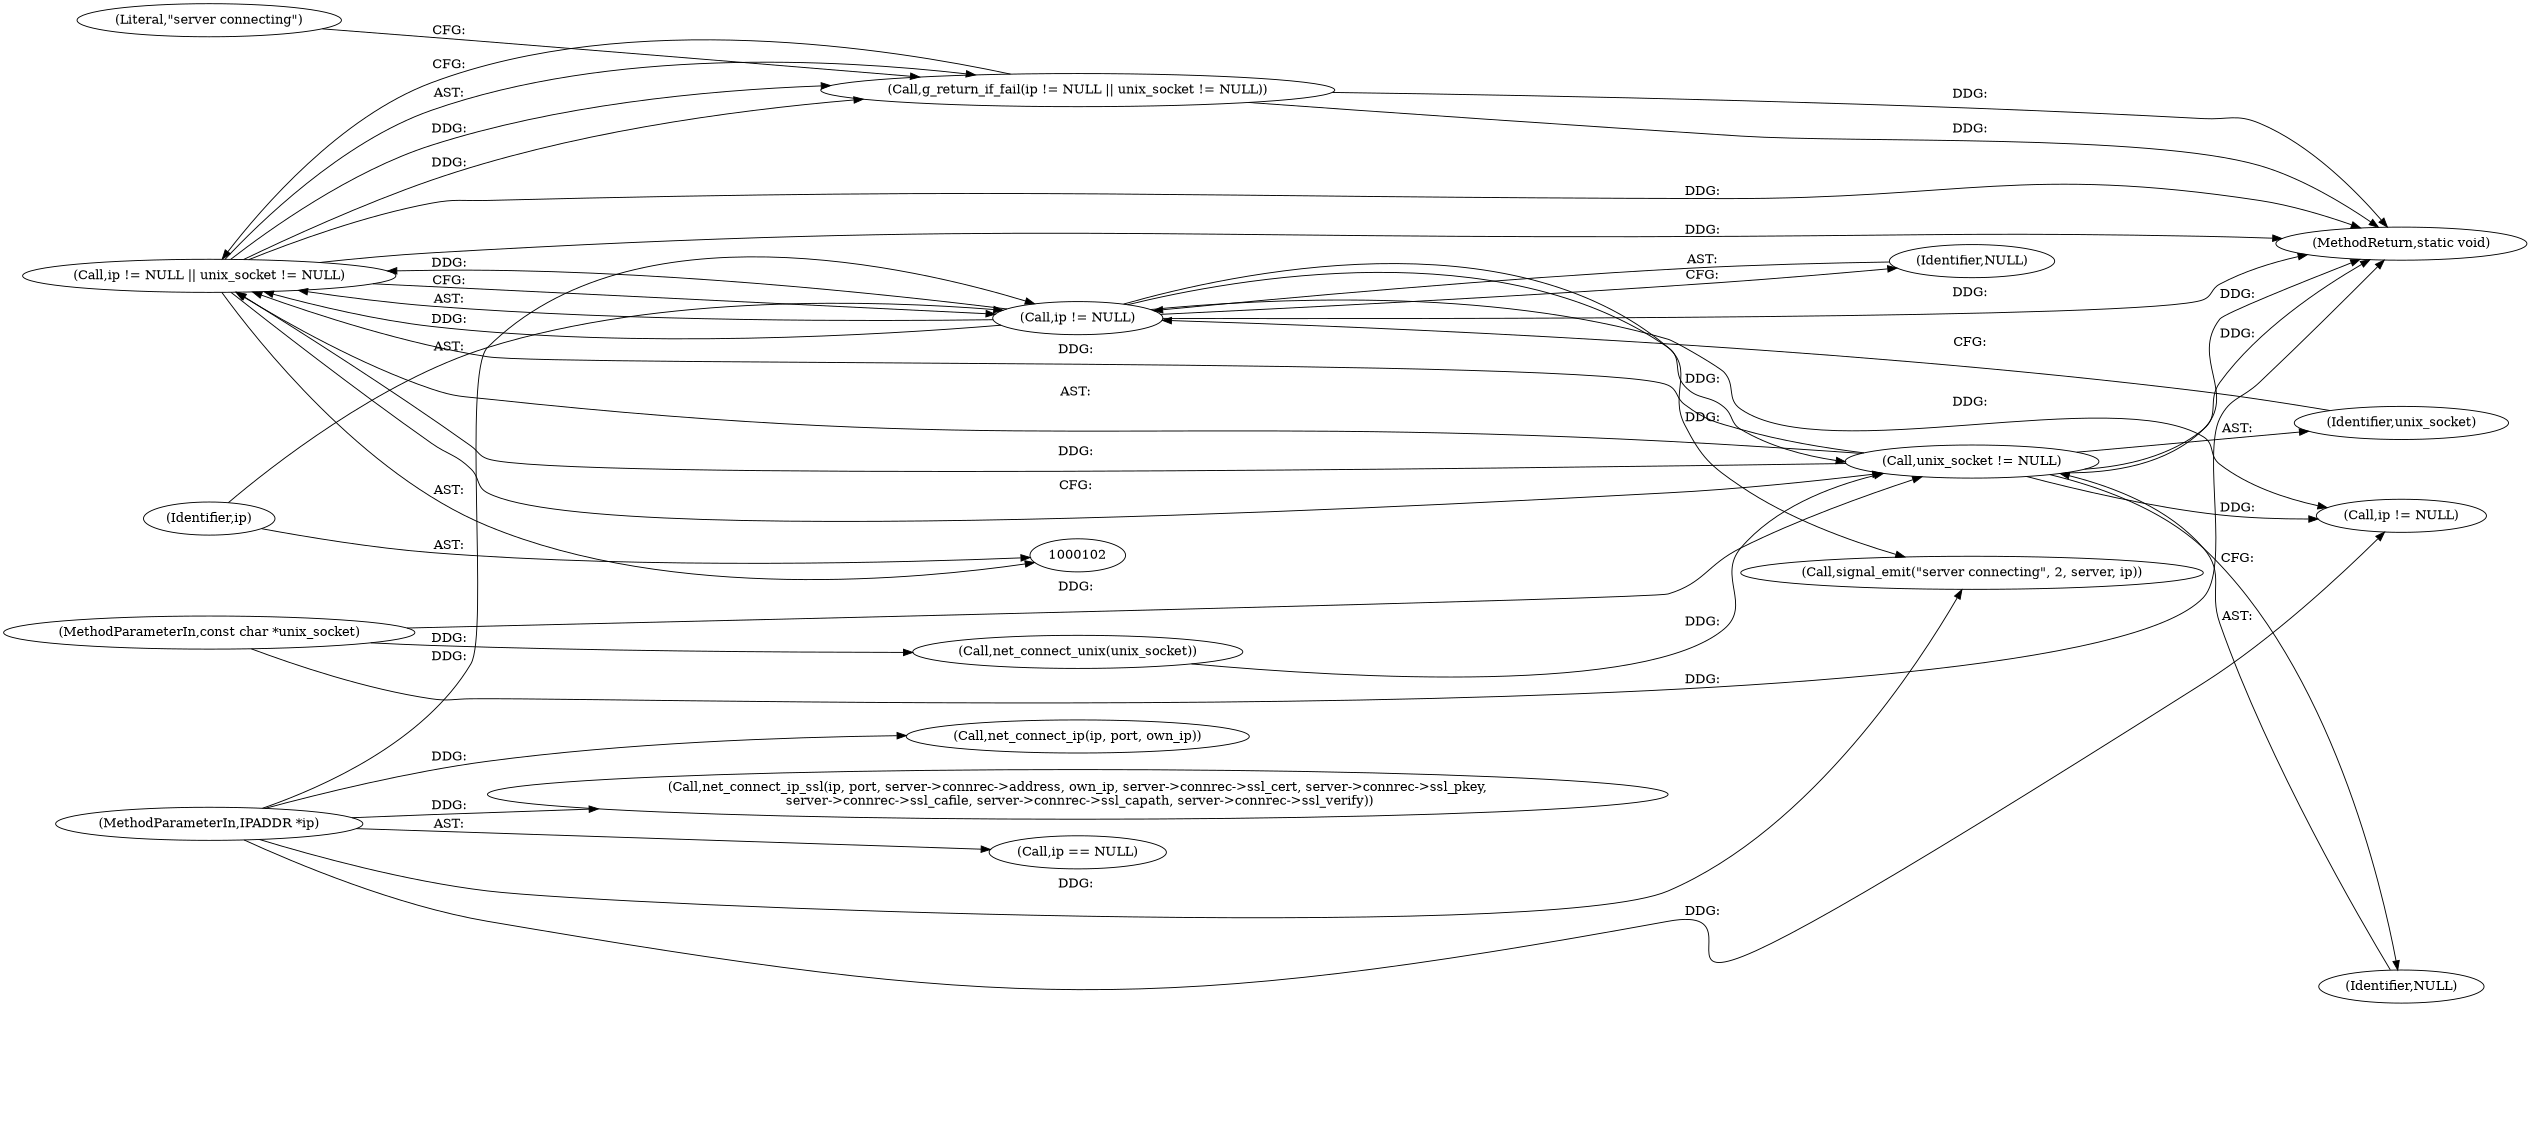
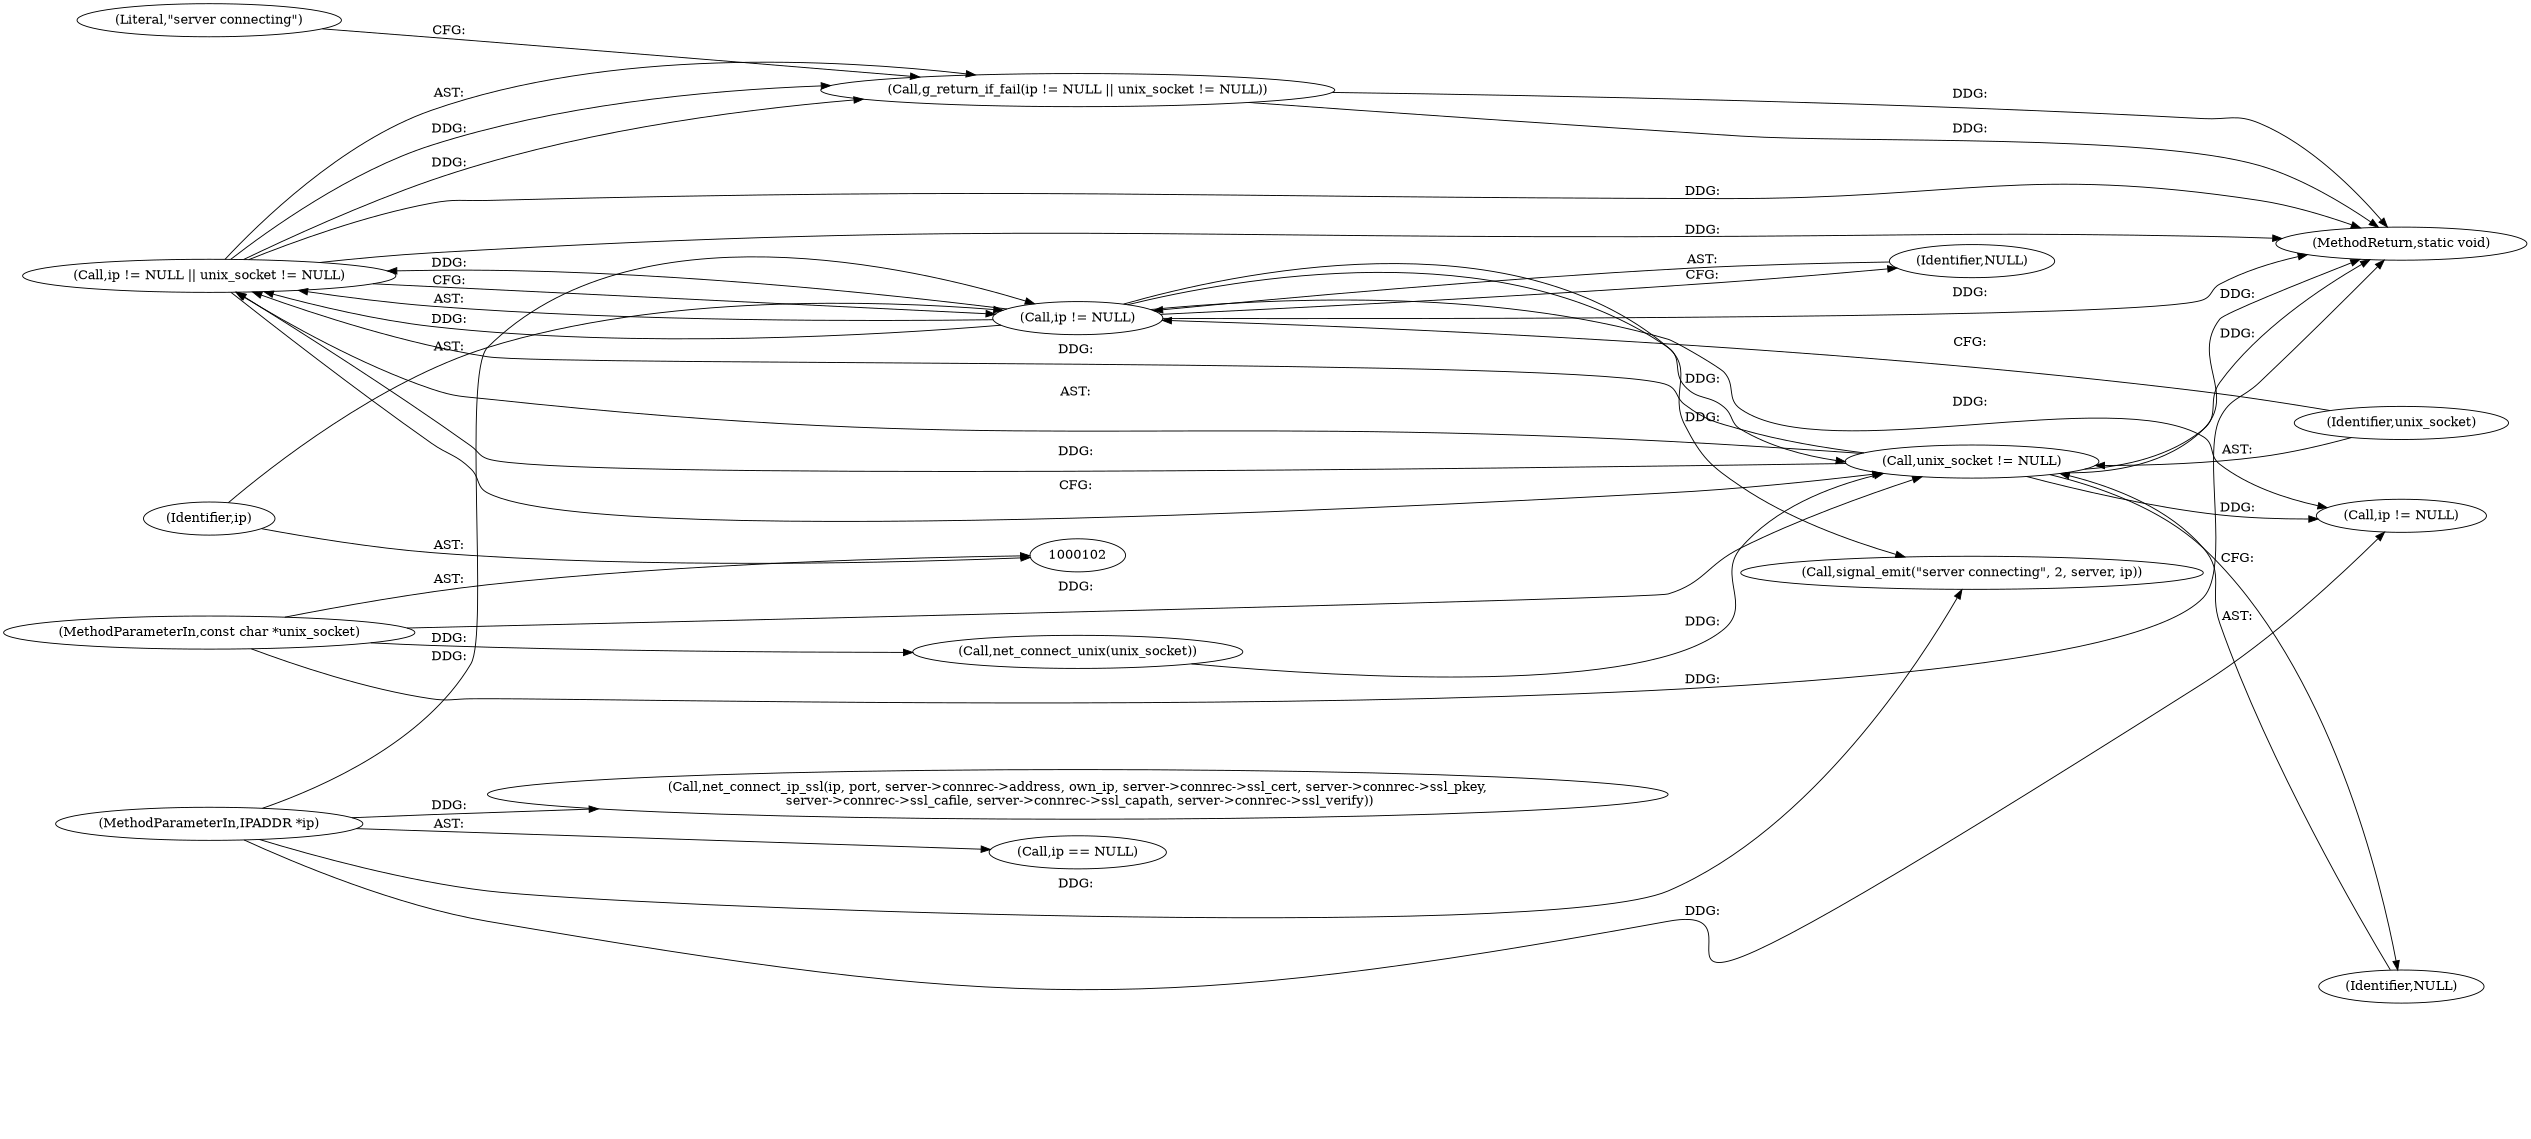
(607, 45) -> none
(2166, 444) -> (2229, 460)
(577, 554) -> (651, 571)
(1078, 736) -> none
